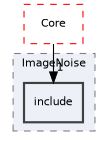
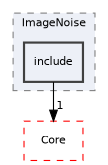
(53, 60) -> (53, 98)
